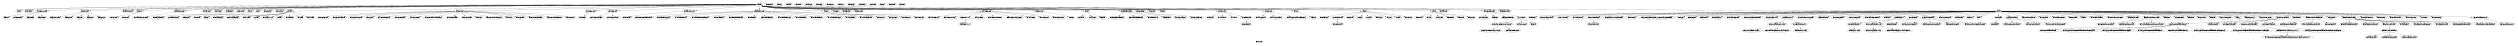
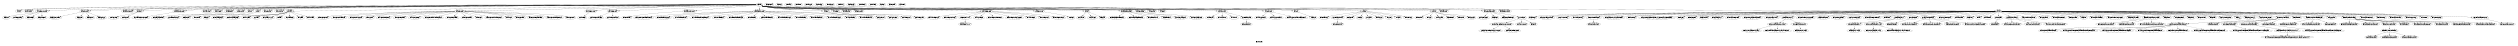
(69, 18) -> none
none -> (1988, 18)
